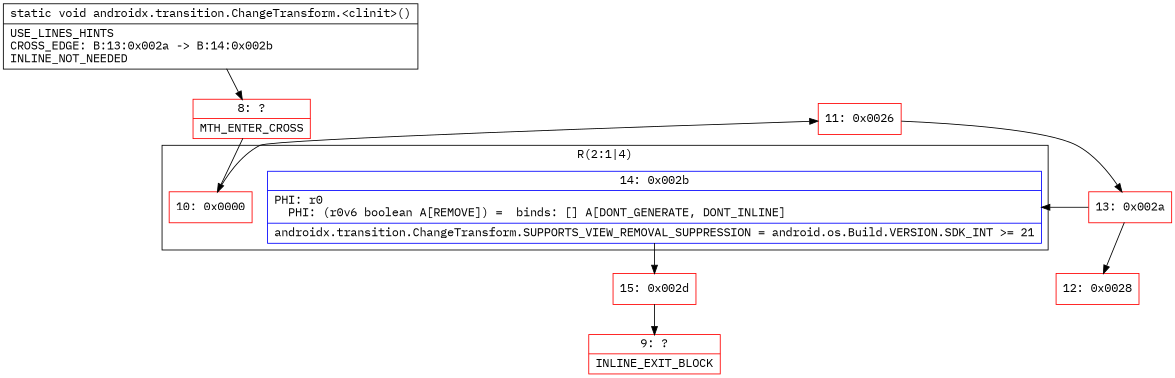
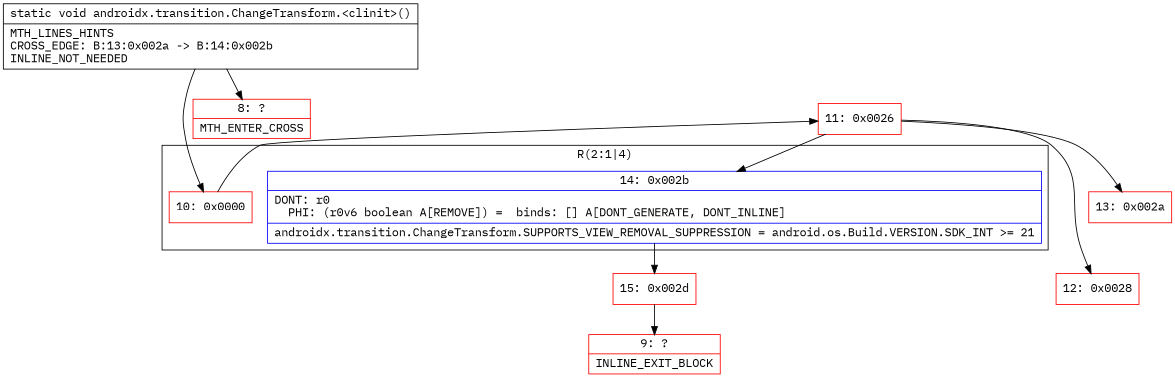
(62, 34) -> (62, 34)
(232, 161) -> (184, 127)
(302, 200) -> (306, 200)
(1069, 207) -> (785, 151)
(1116, 244) -> (1058, 152)
